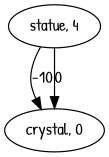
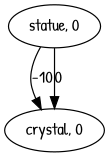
(55, 26) -> (55, 26)
